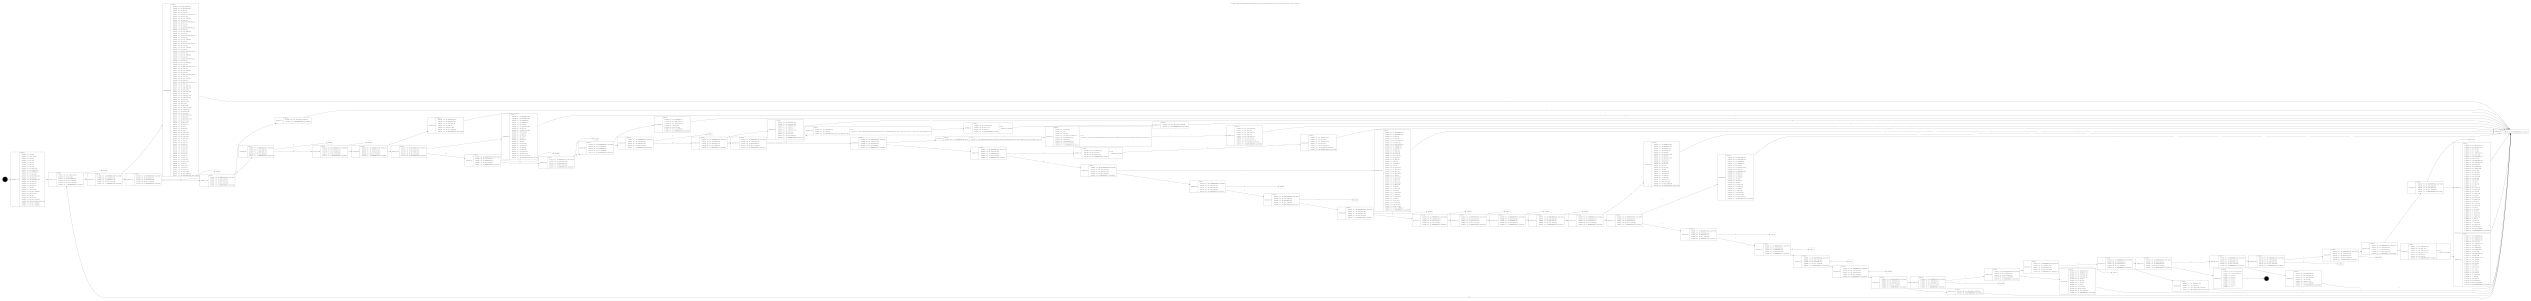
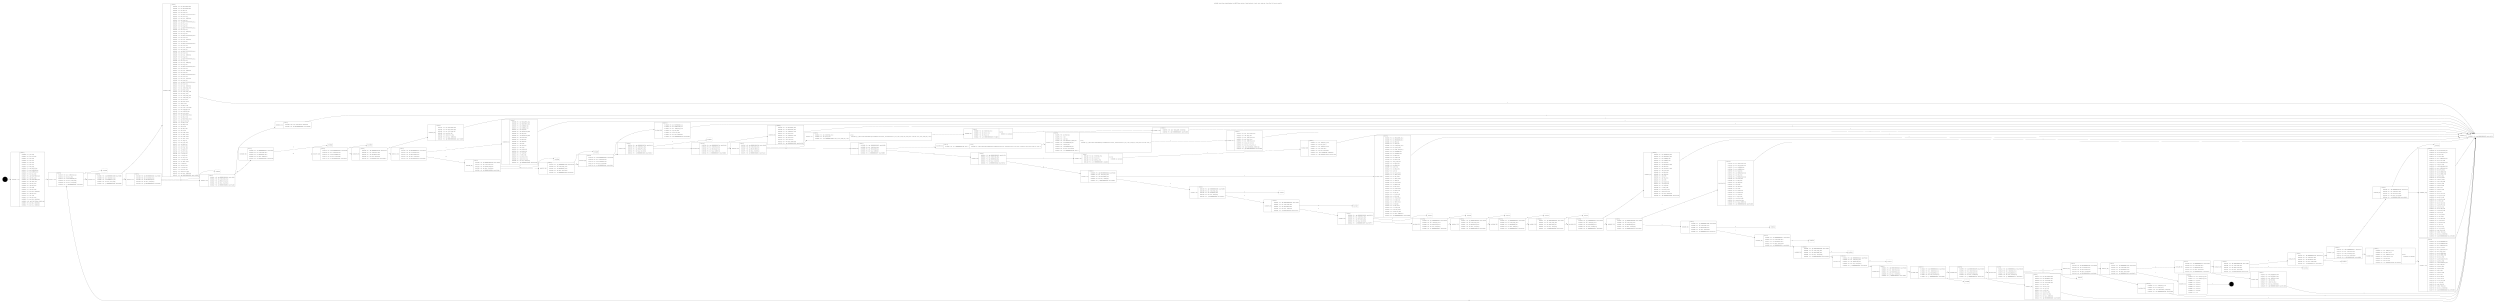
(1965, 292) -> none
